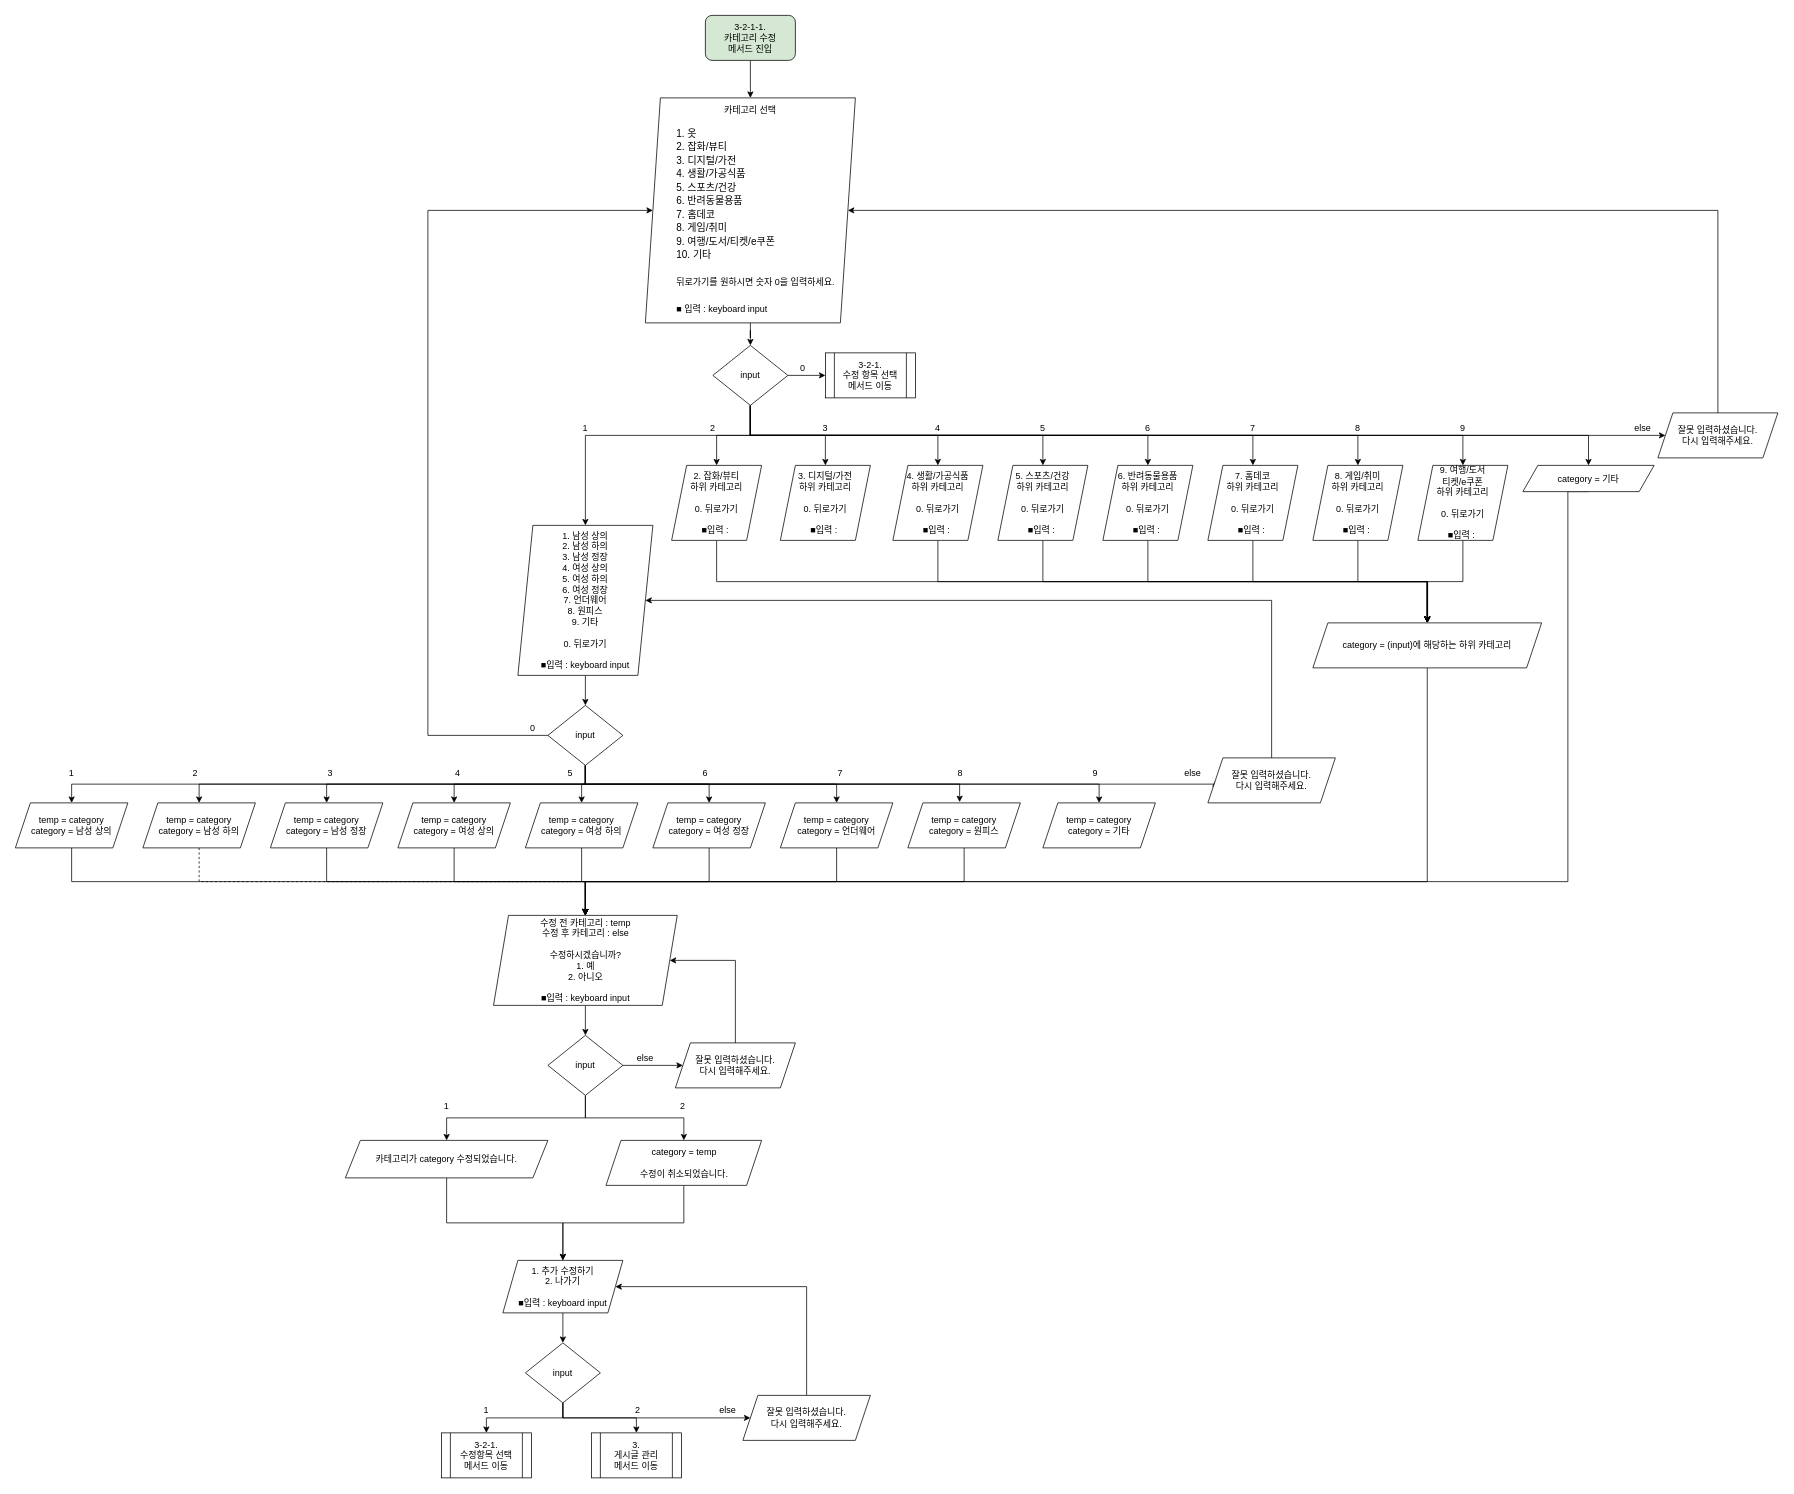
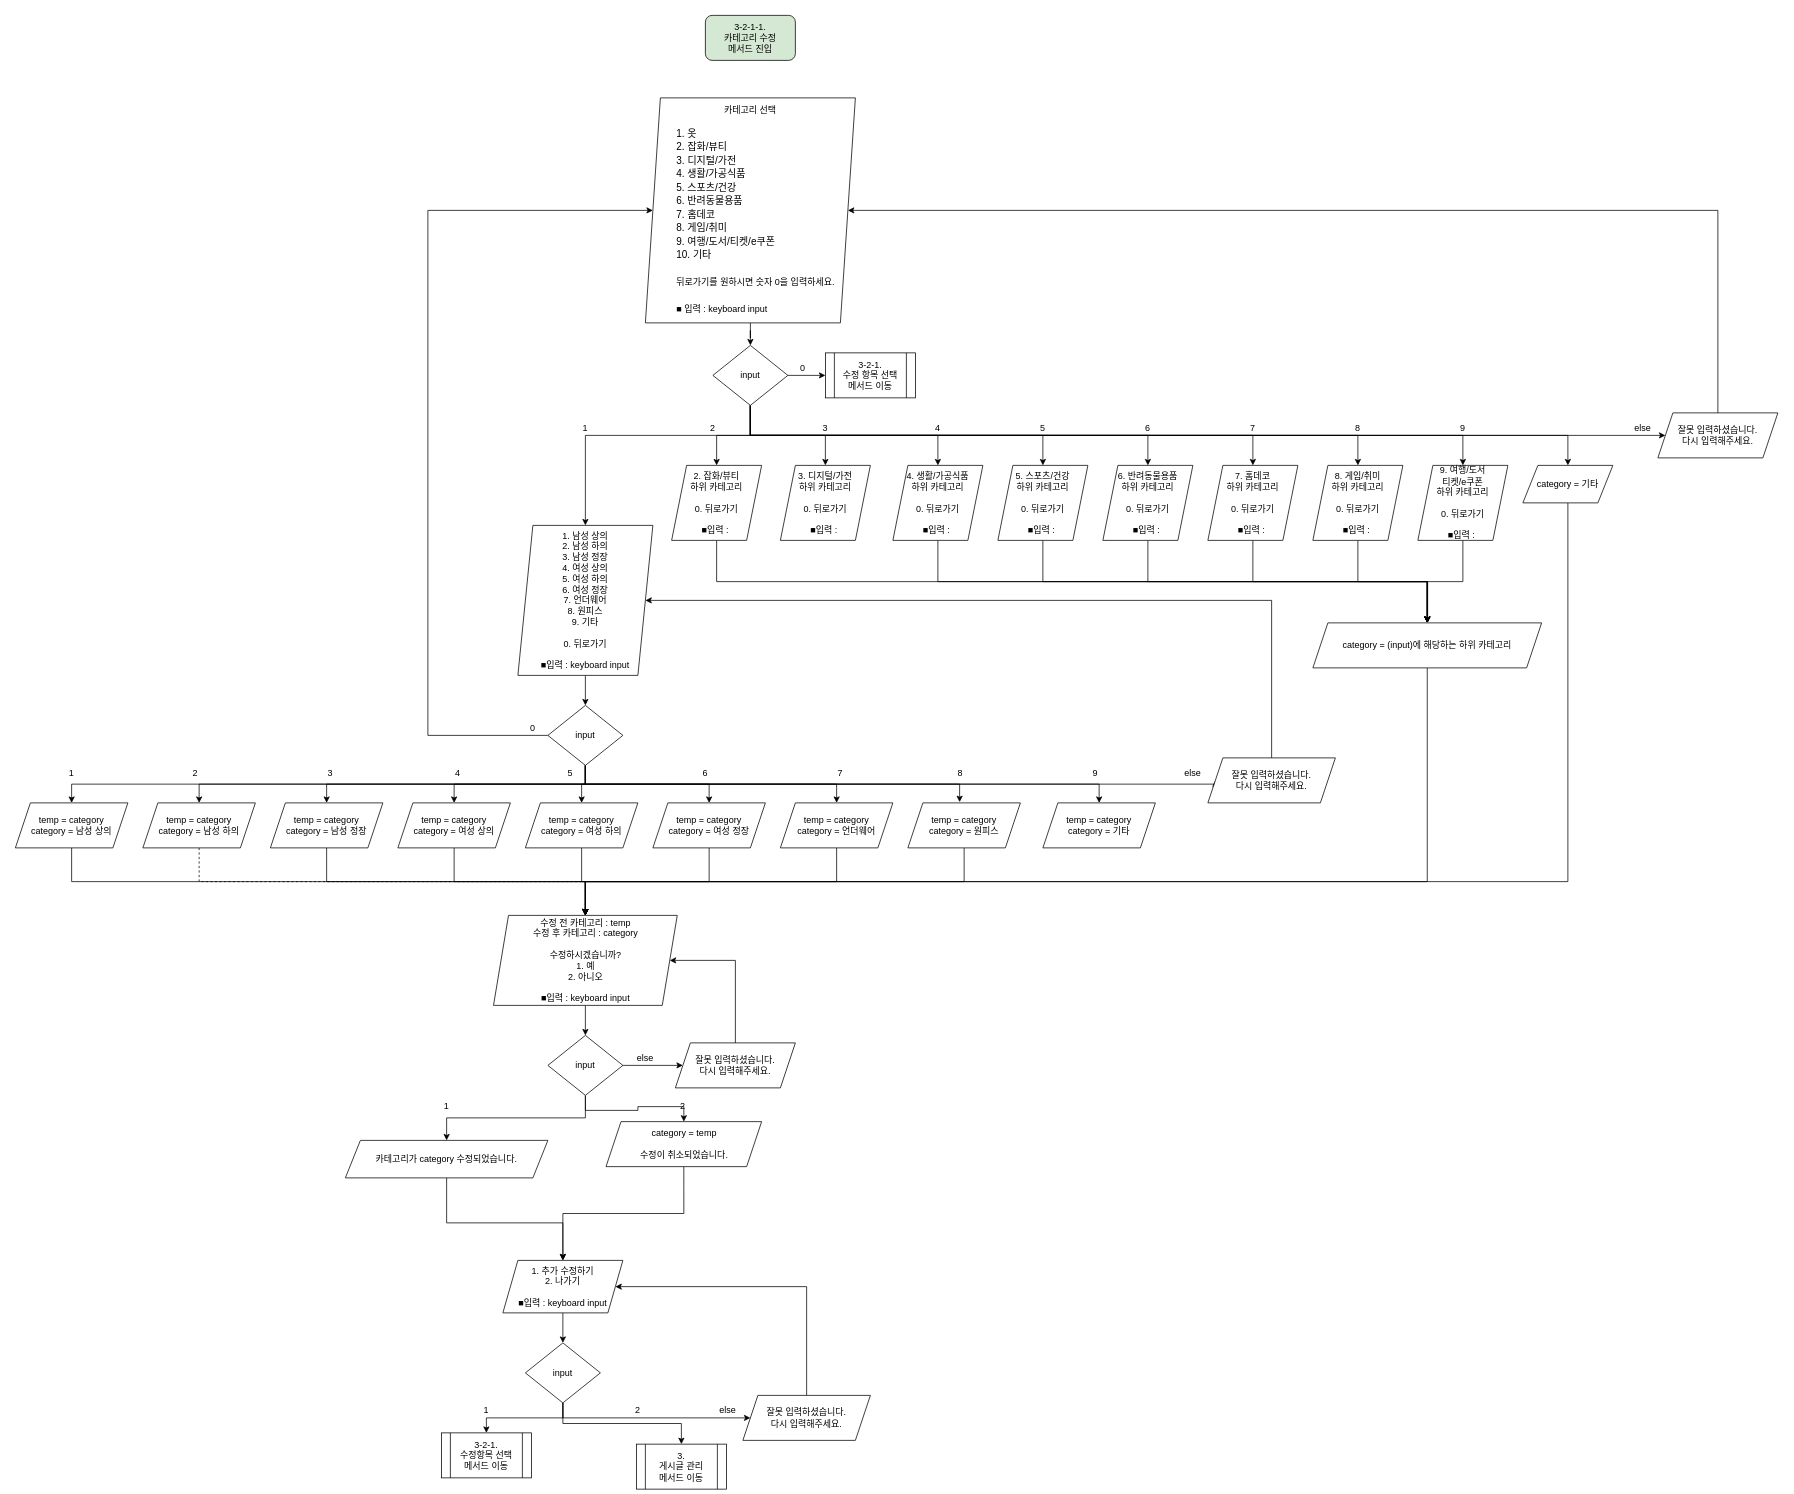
(750, 77) -> none
(1589, 479) -> (1568, 484)
(586, 960) -> (586, 960)
(684, 1163) -> (684, 1144)
(636, 1455) -> (681, 1467)
